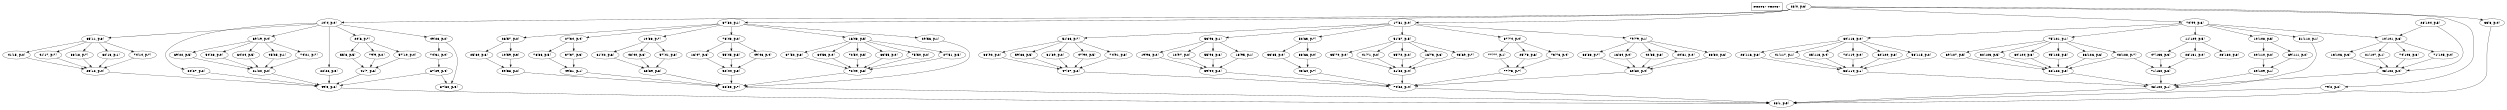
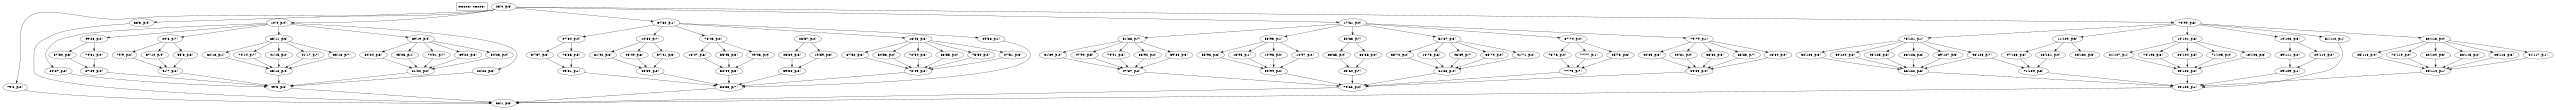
(622, 30) -> none
(2412, 30) -> (2187, 46)
(443, 78) -> (77, 63)
